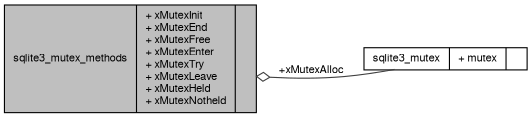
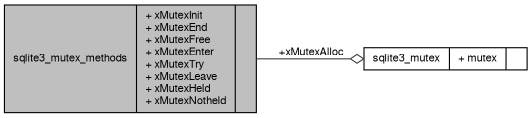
(333, 77) -> (303, 59)
